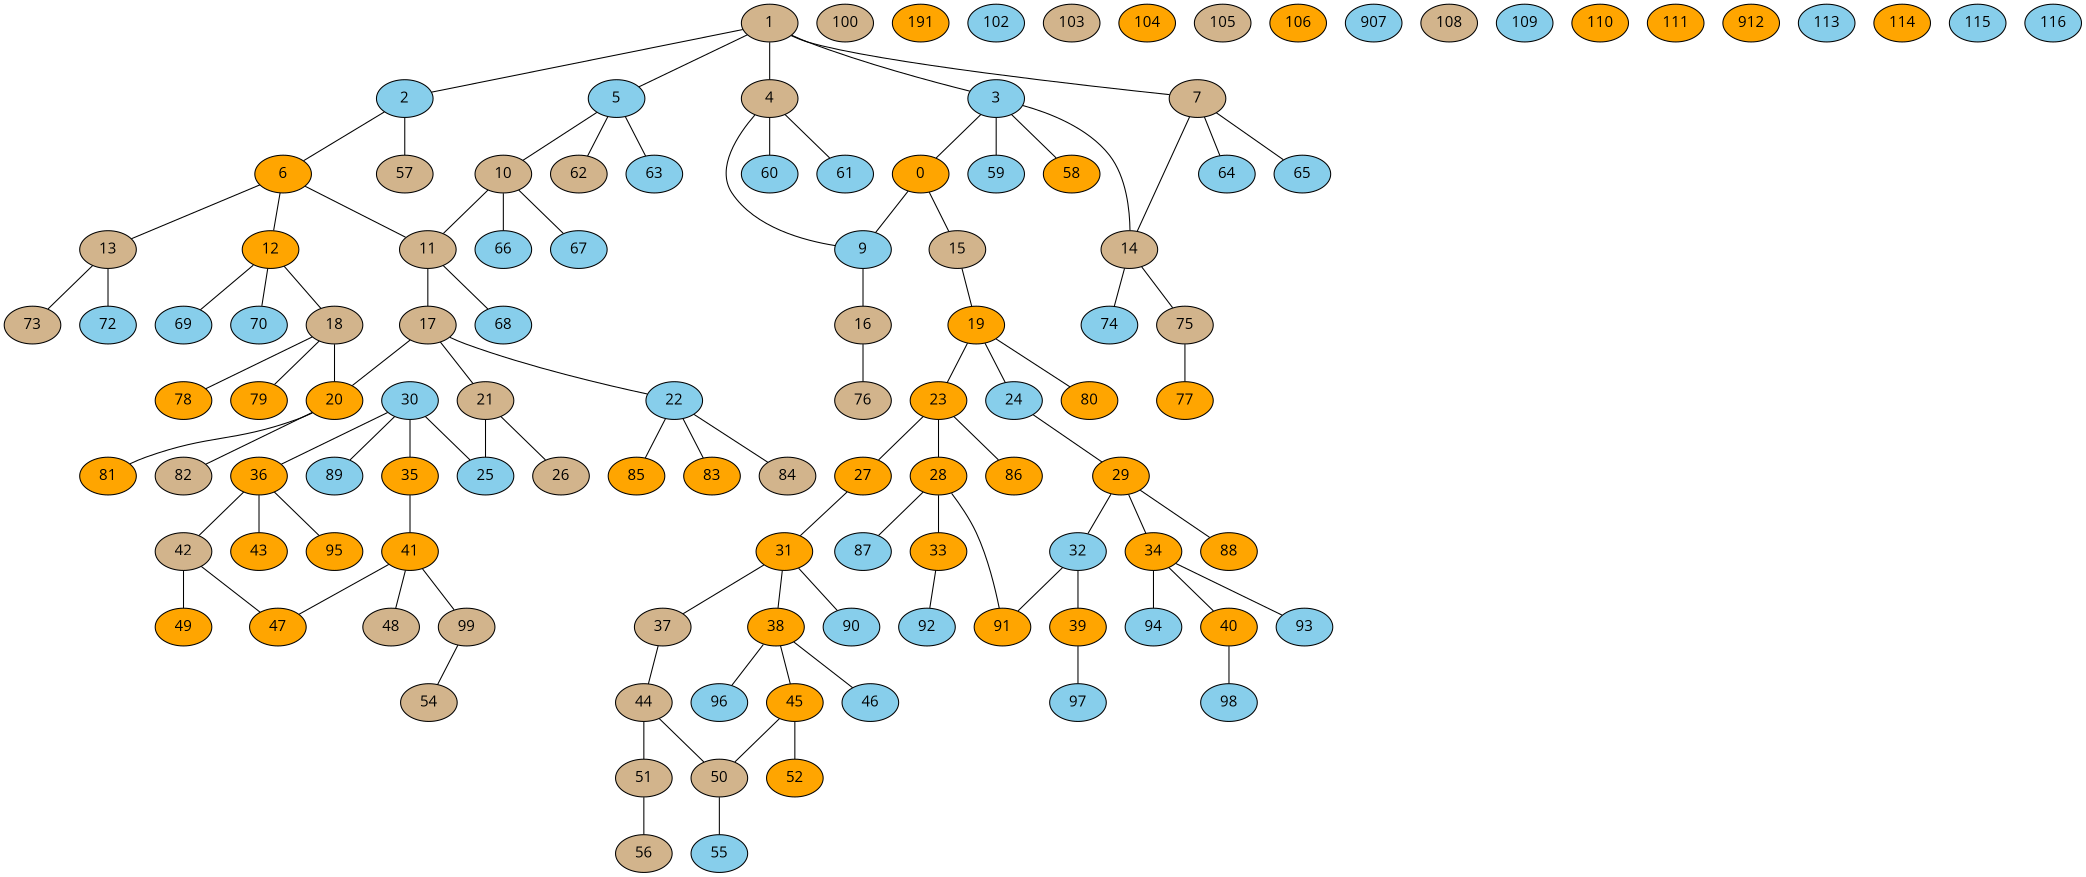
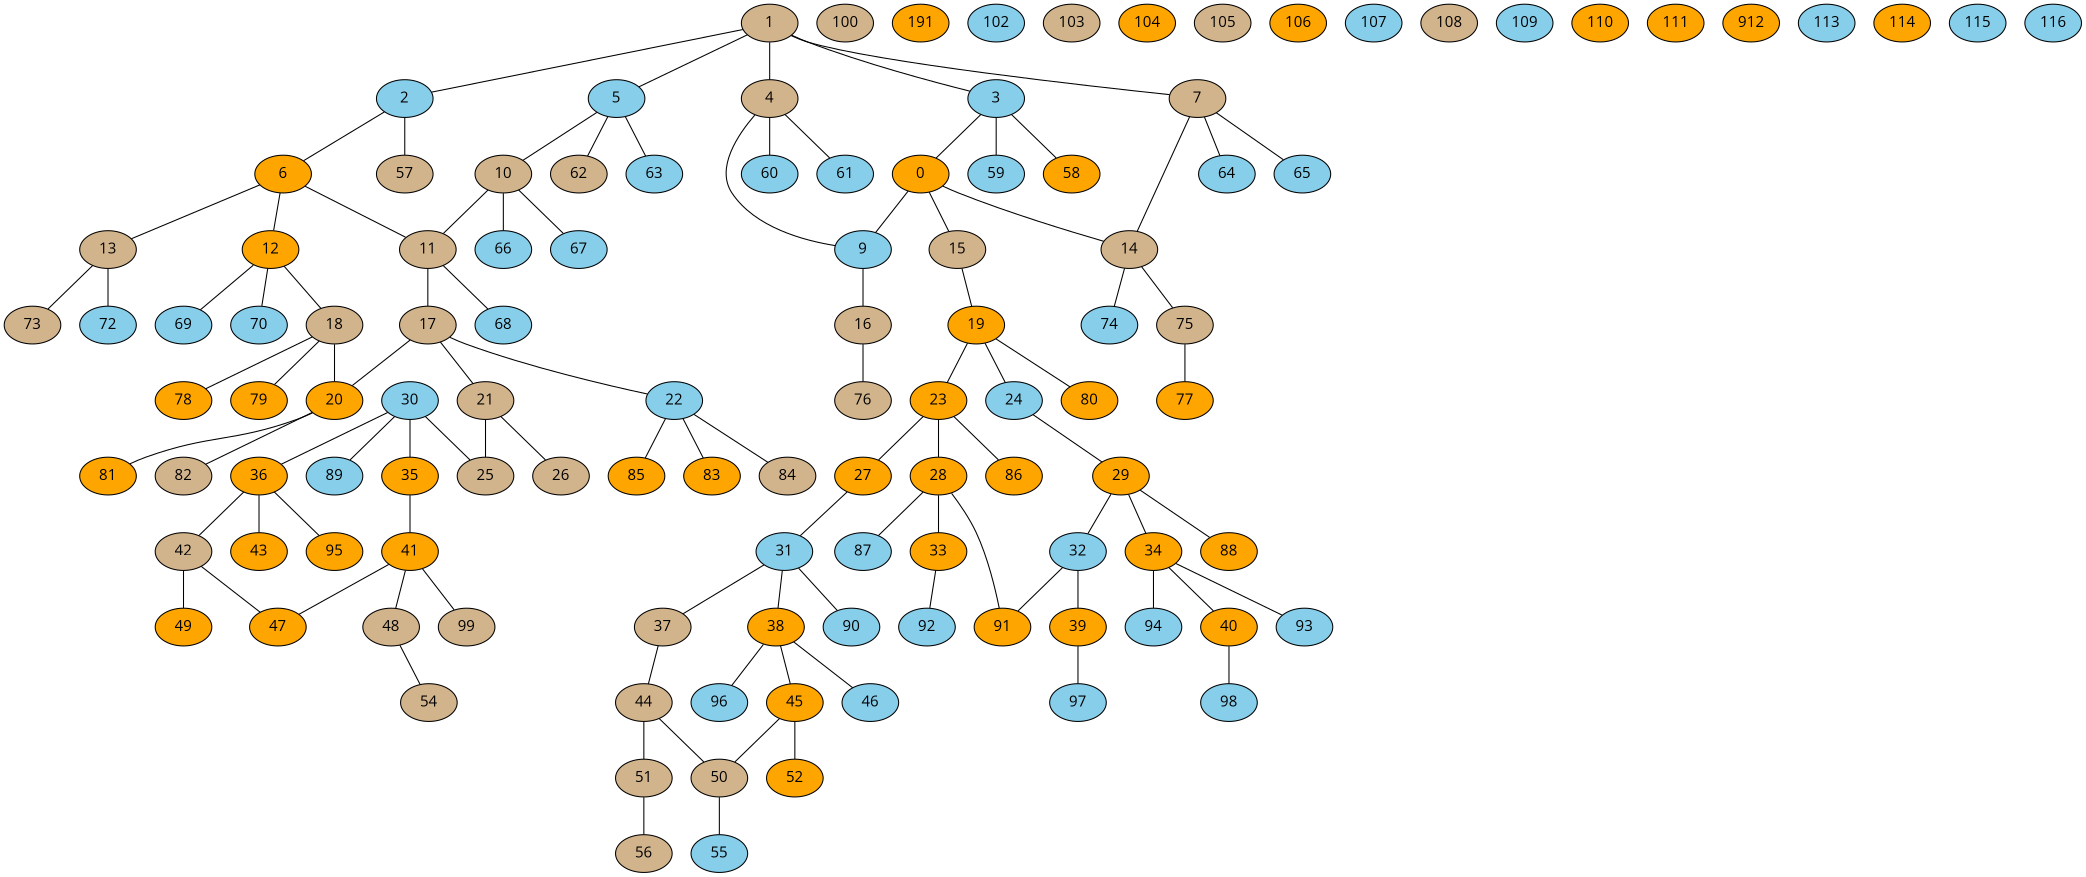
(1374, 23) -> (1374, 23)
(1102, 147) -> (1022, 216)
(486, 476) -> (486, 476)
(784, 552) -> (784, 552)
(448, 665) -> (410, 665)
